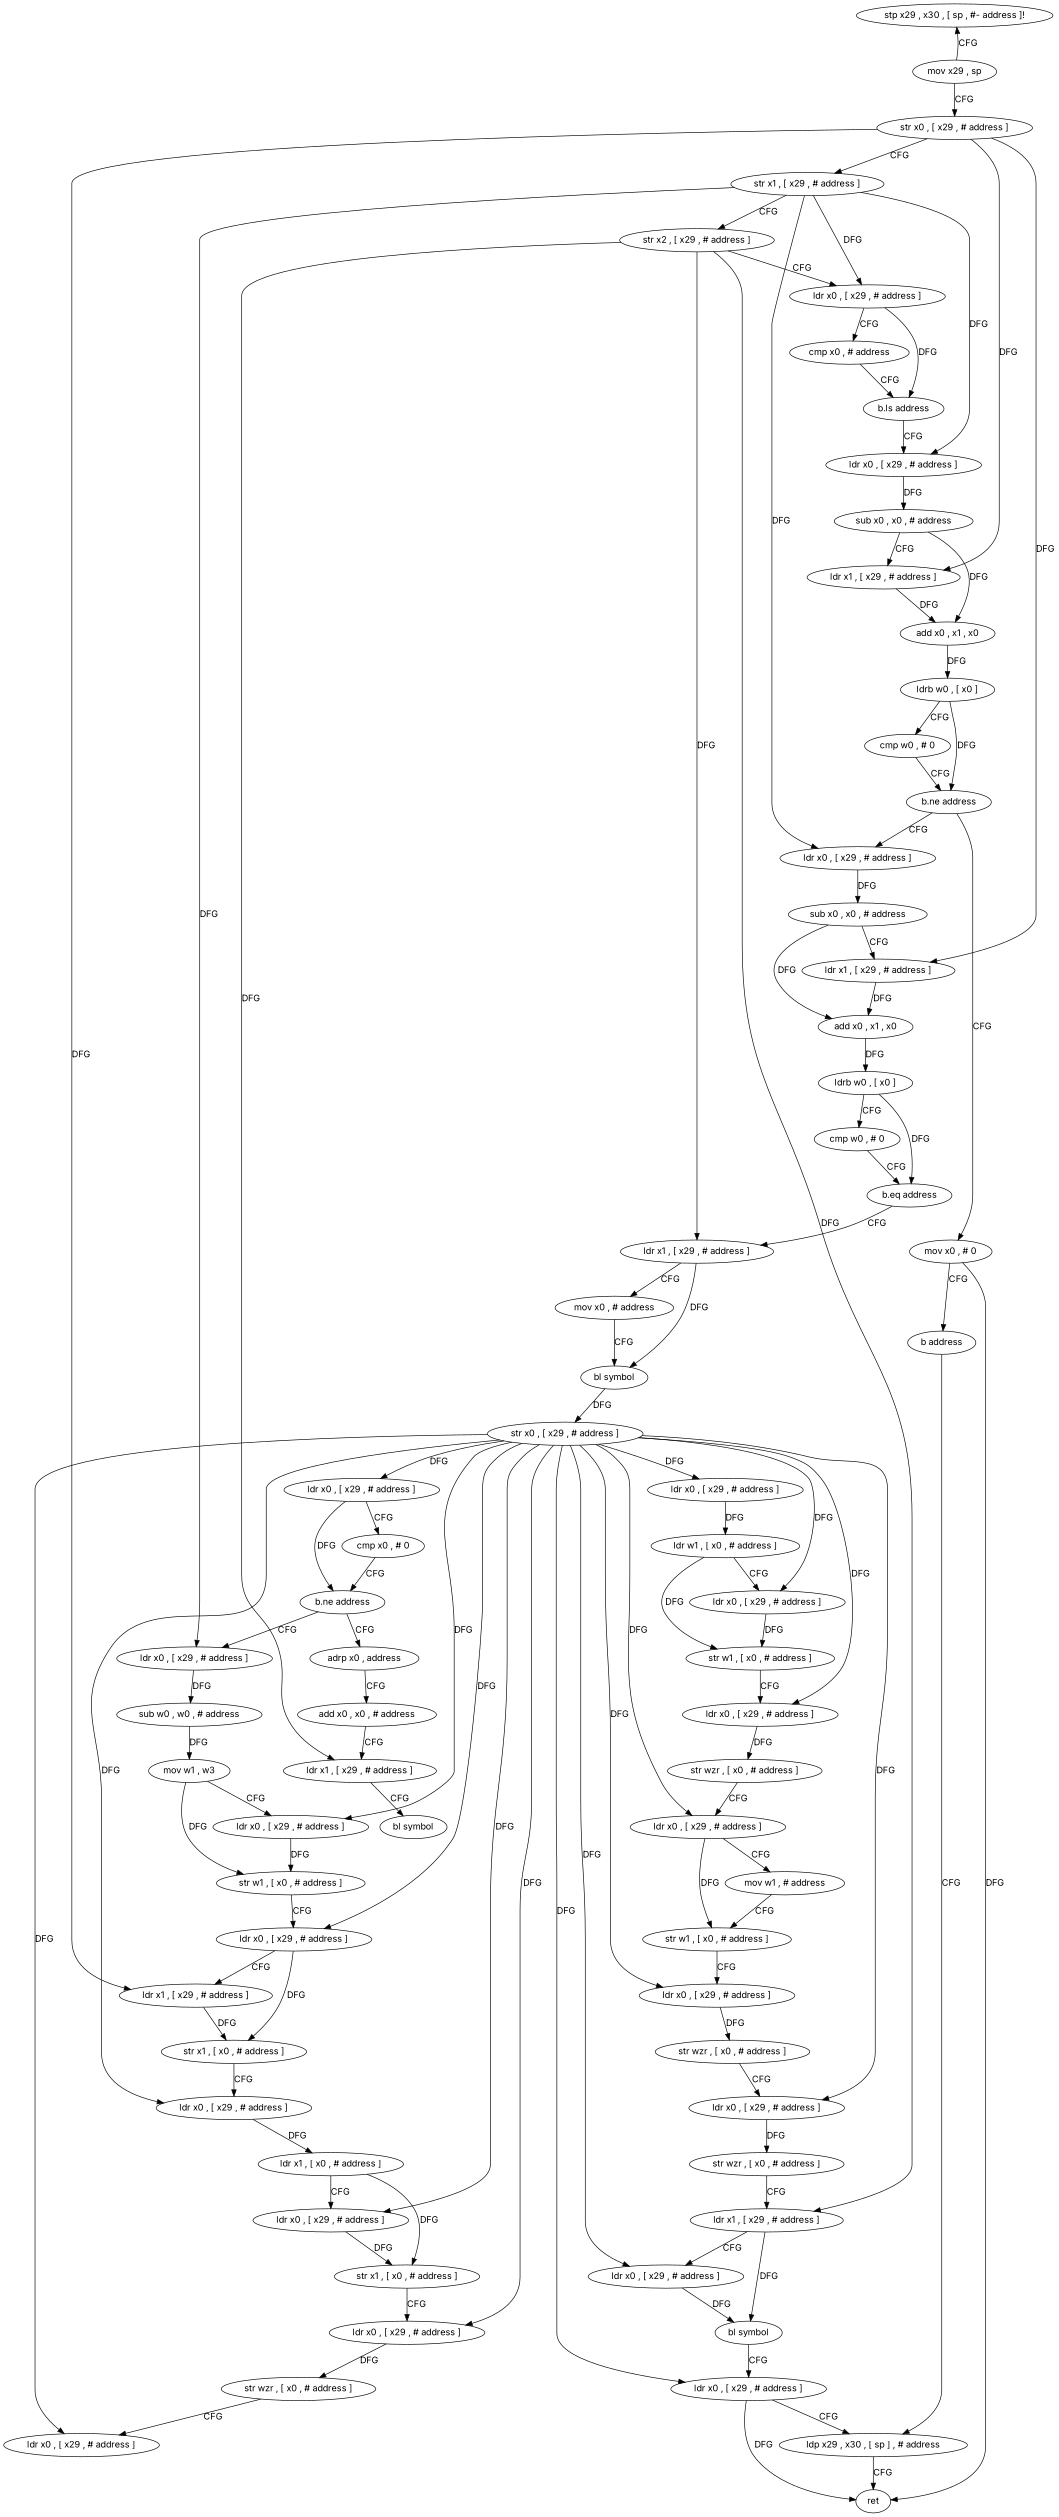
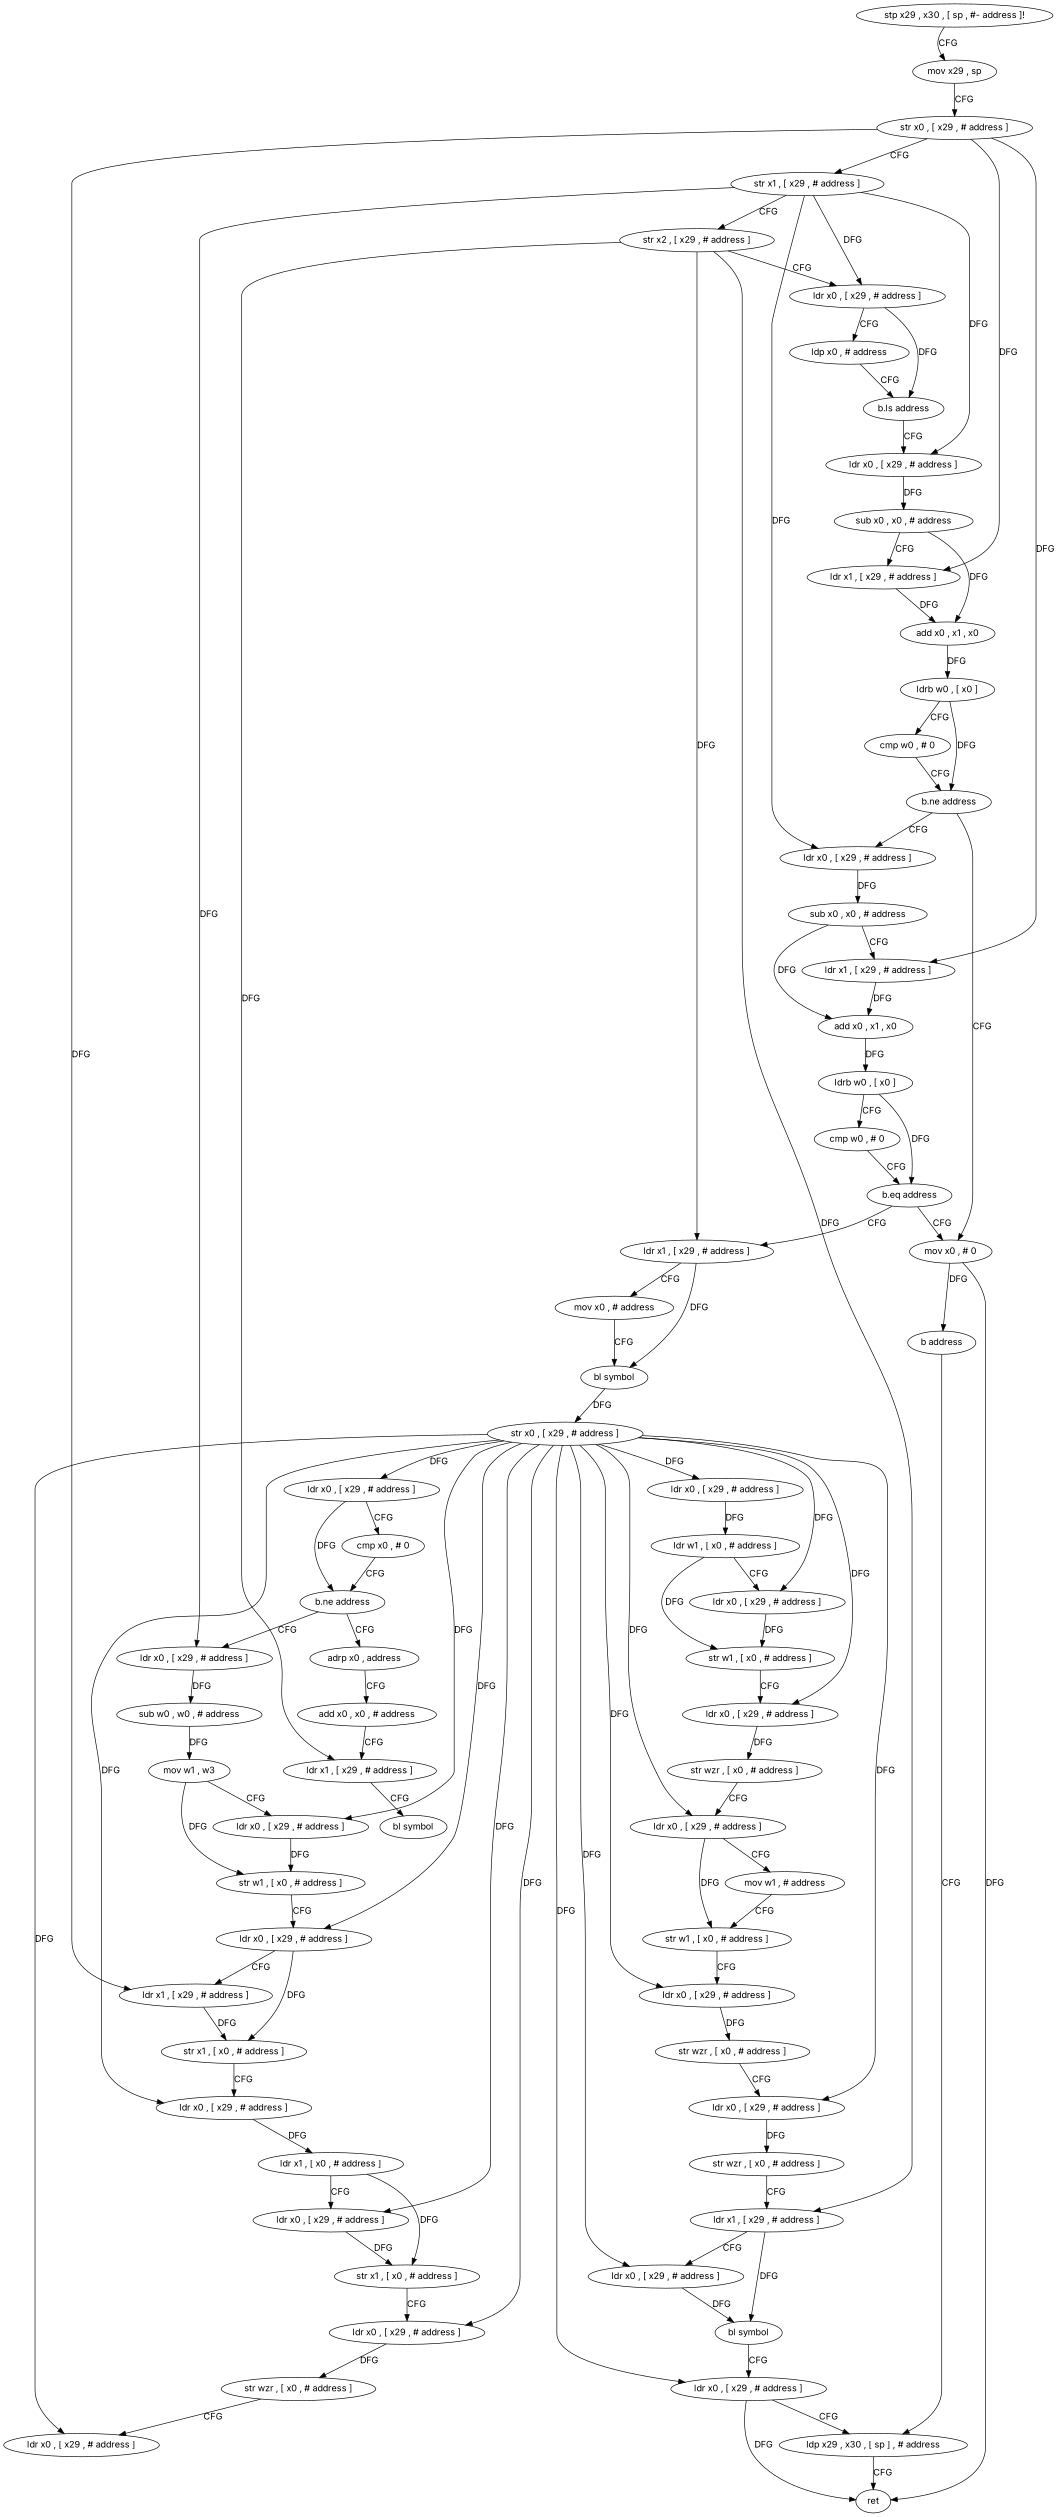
(958, 47) -> (938, 41)
(849, 353) -> (849, 353)
none -> (928, 1221)
(959, 1280) -> (959, 1280)
